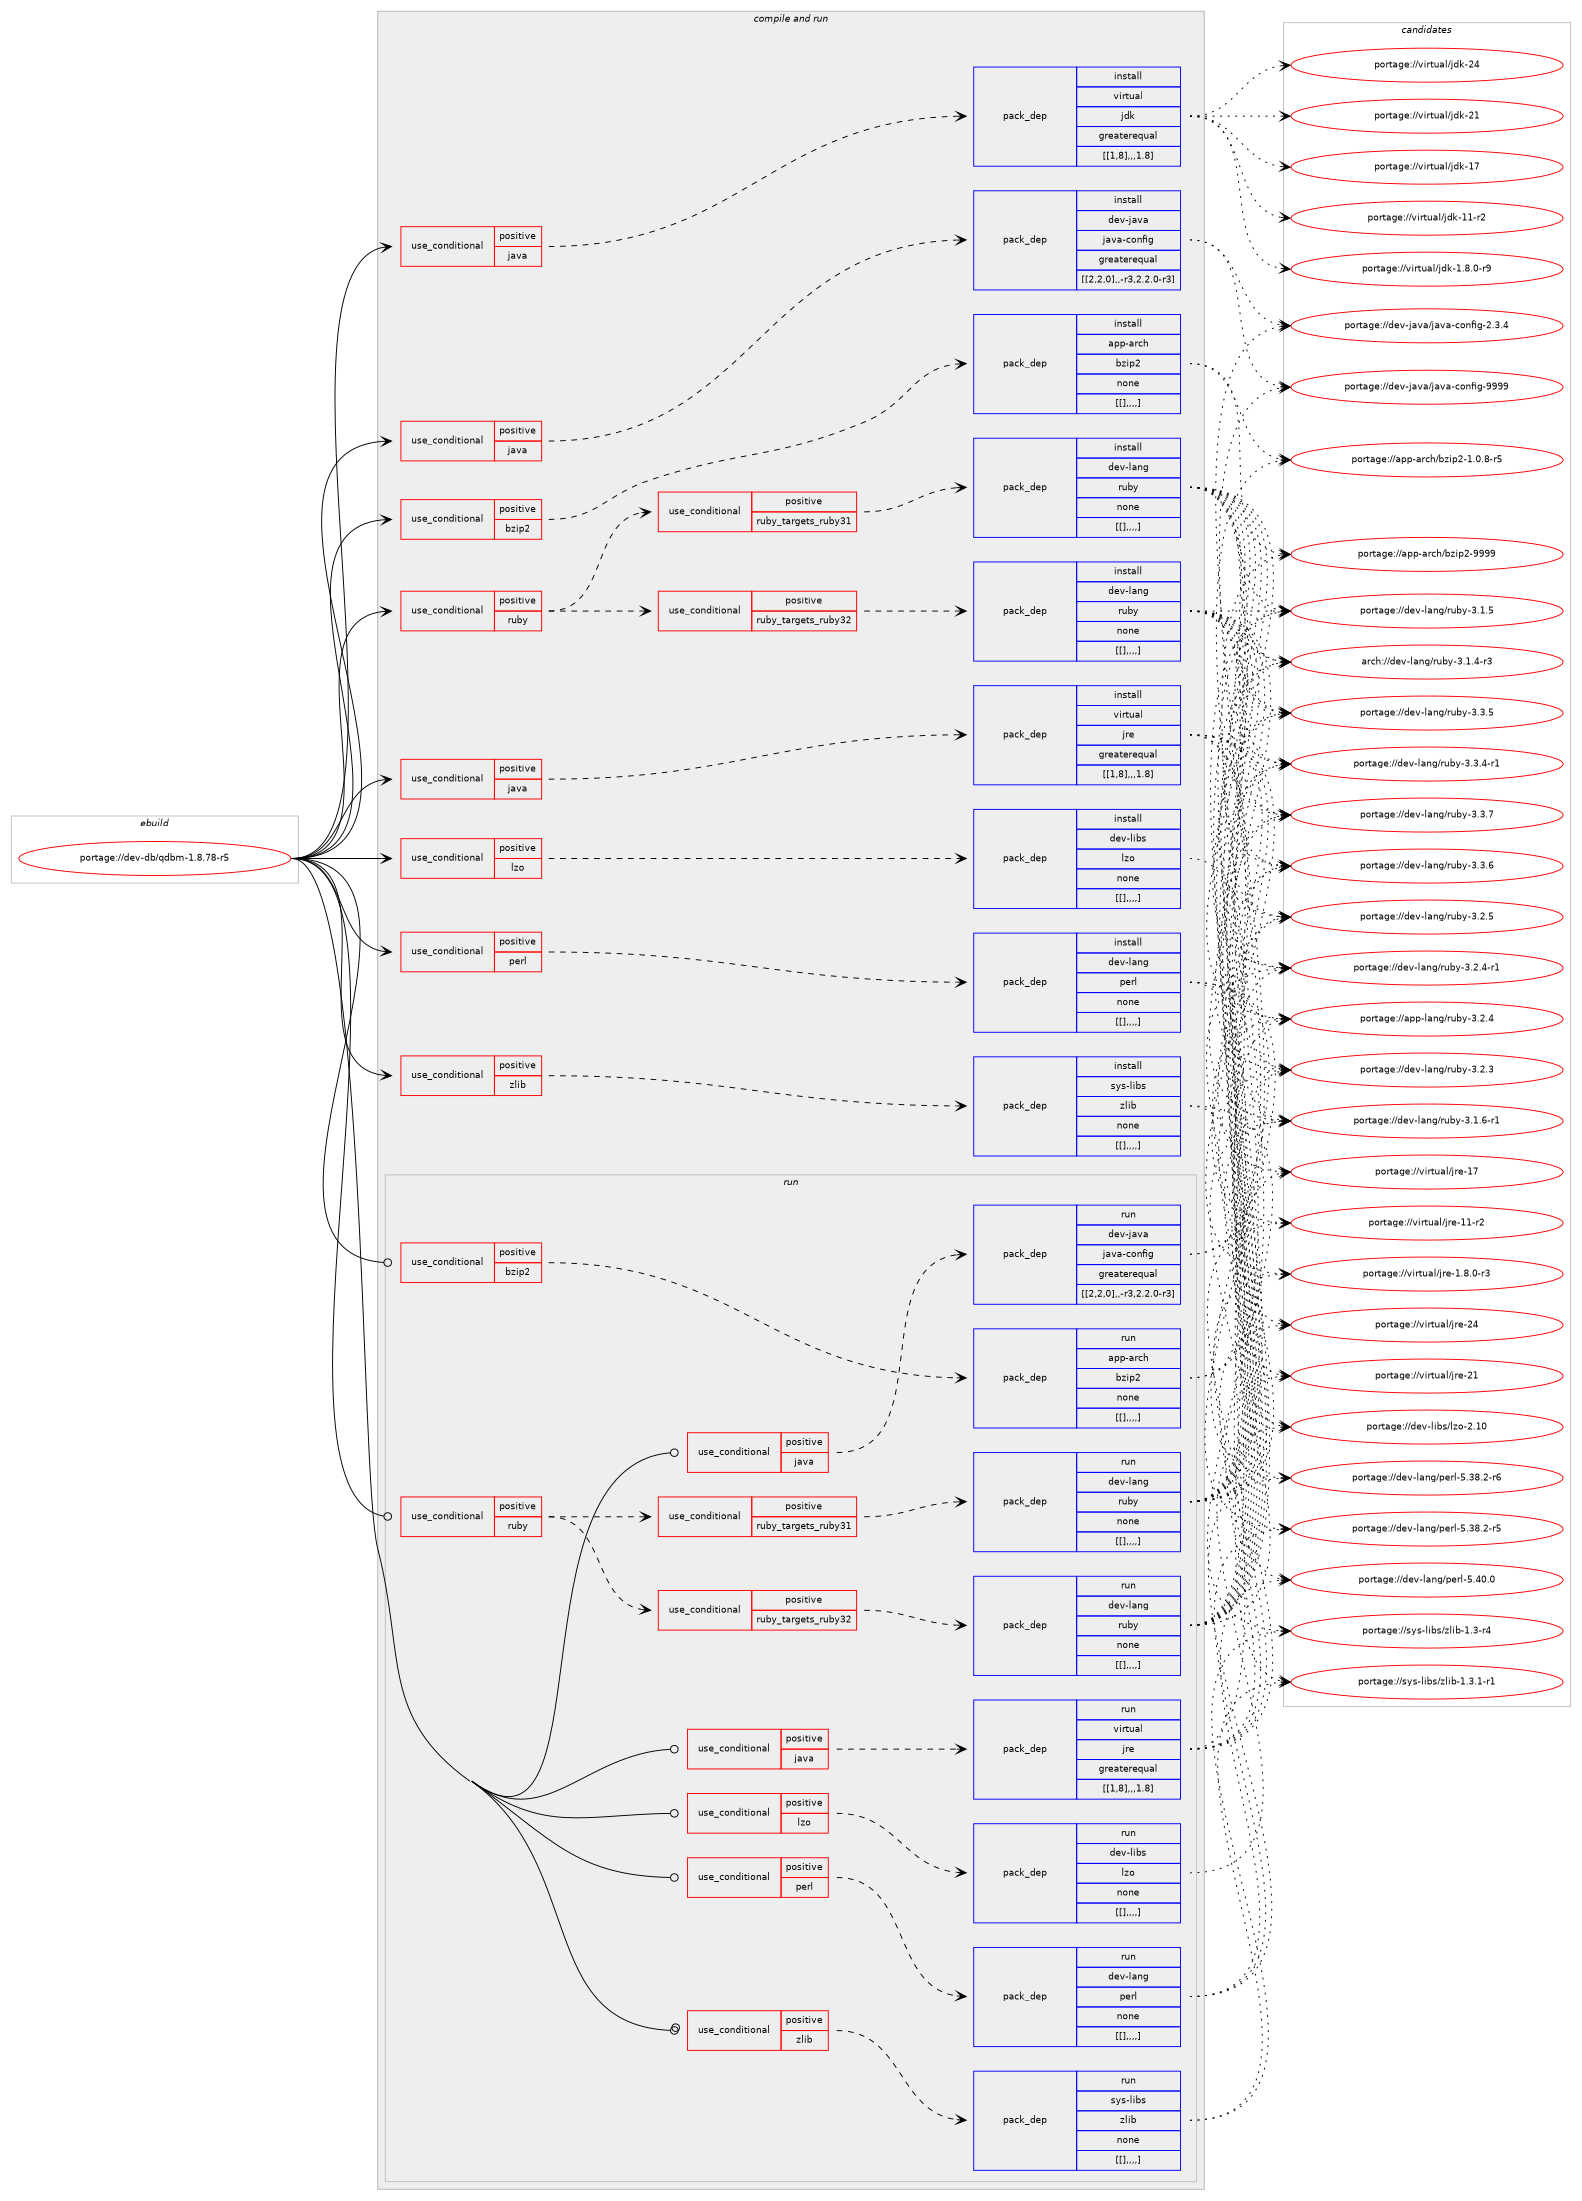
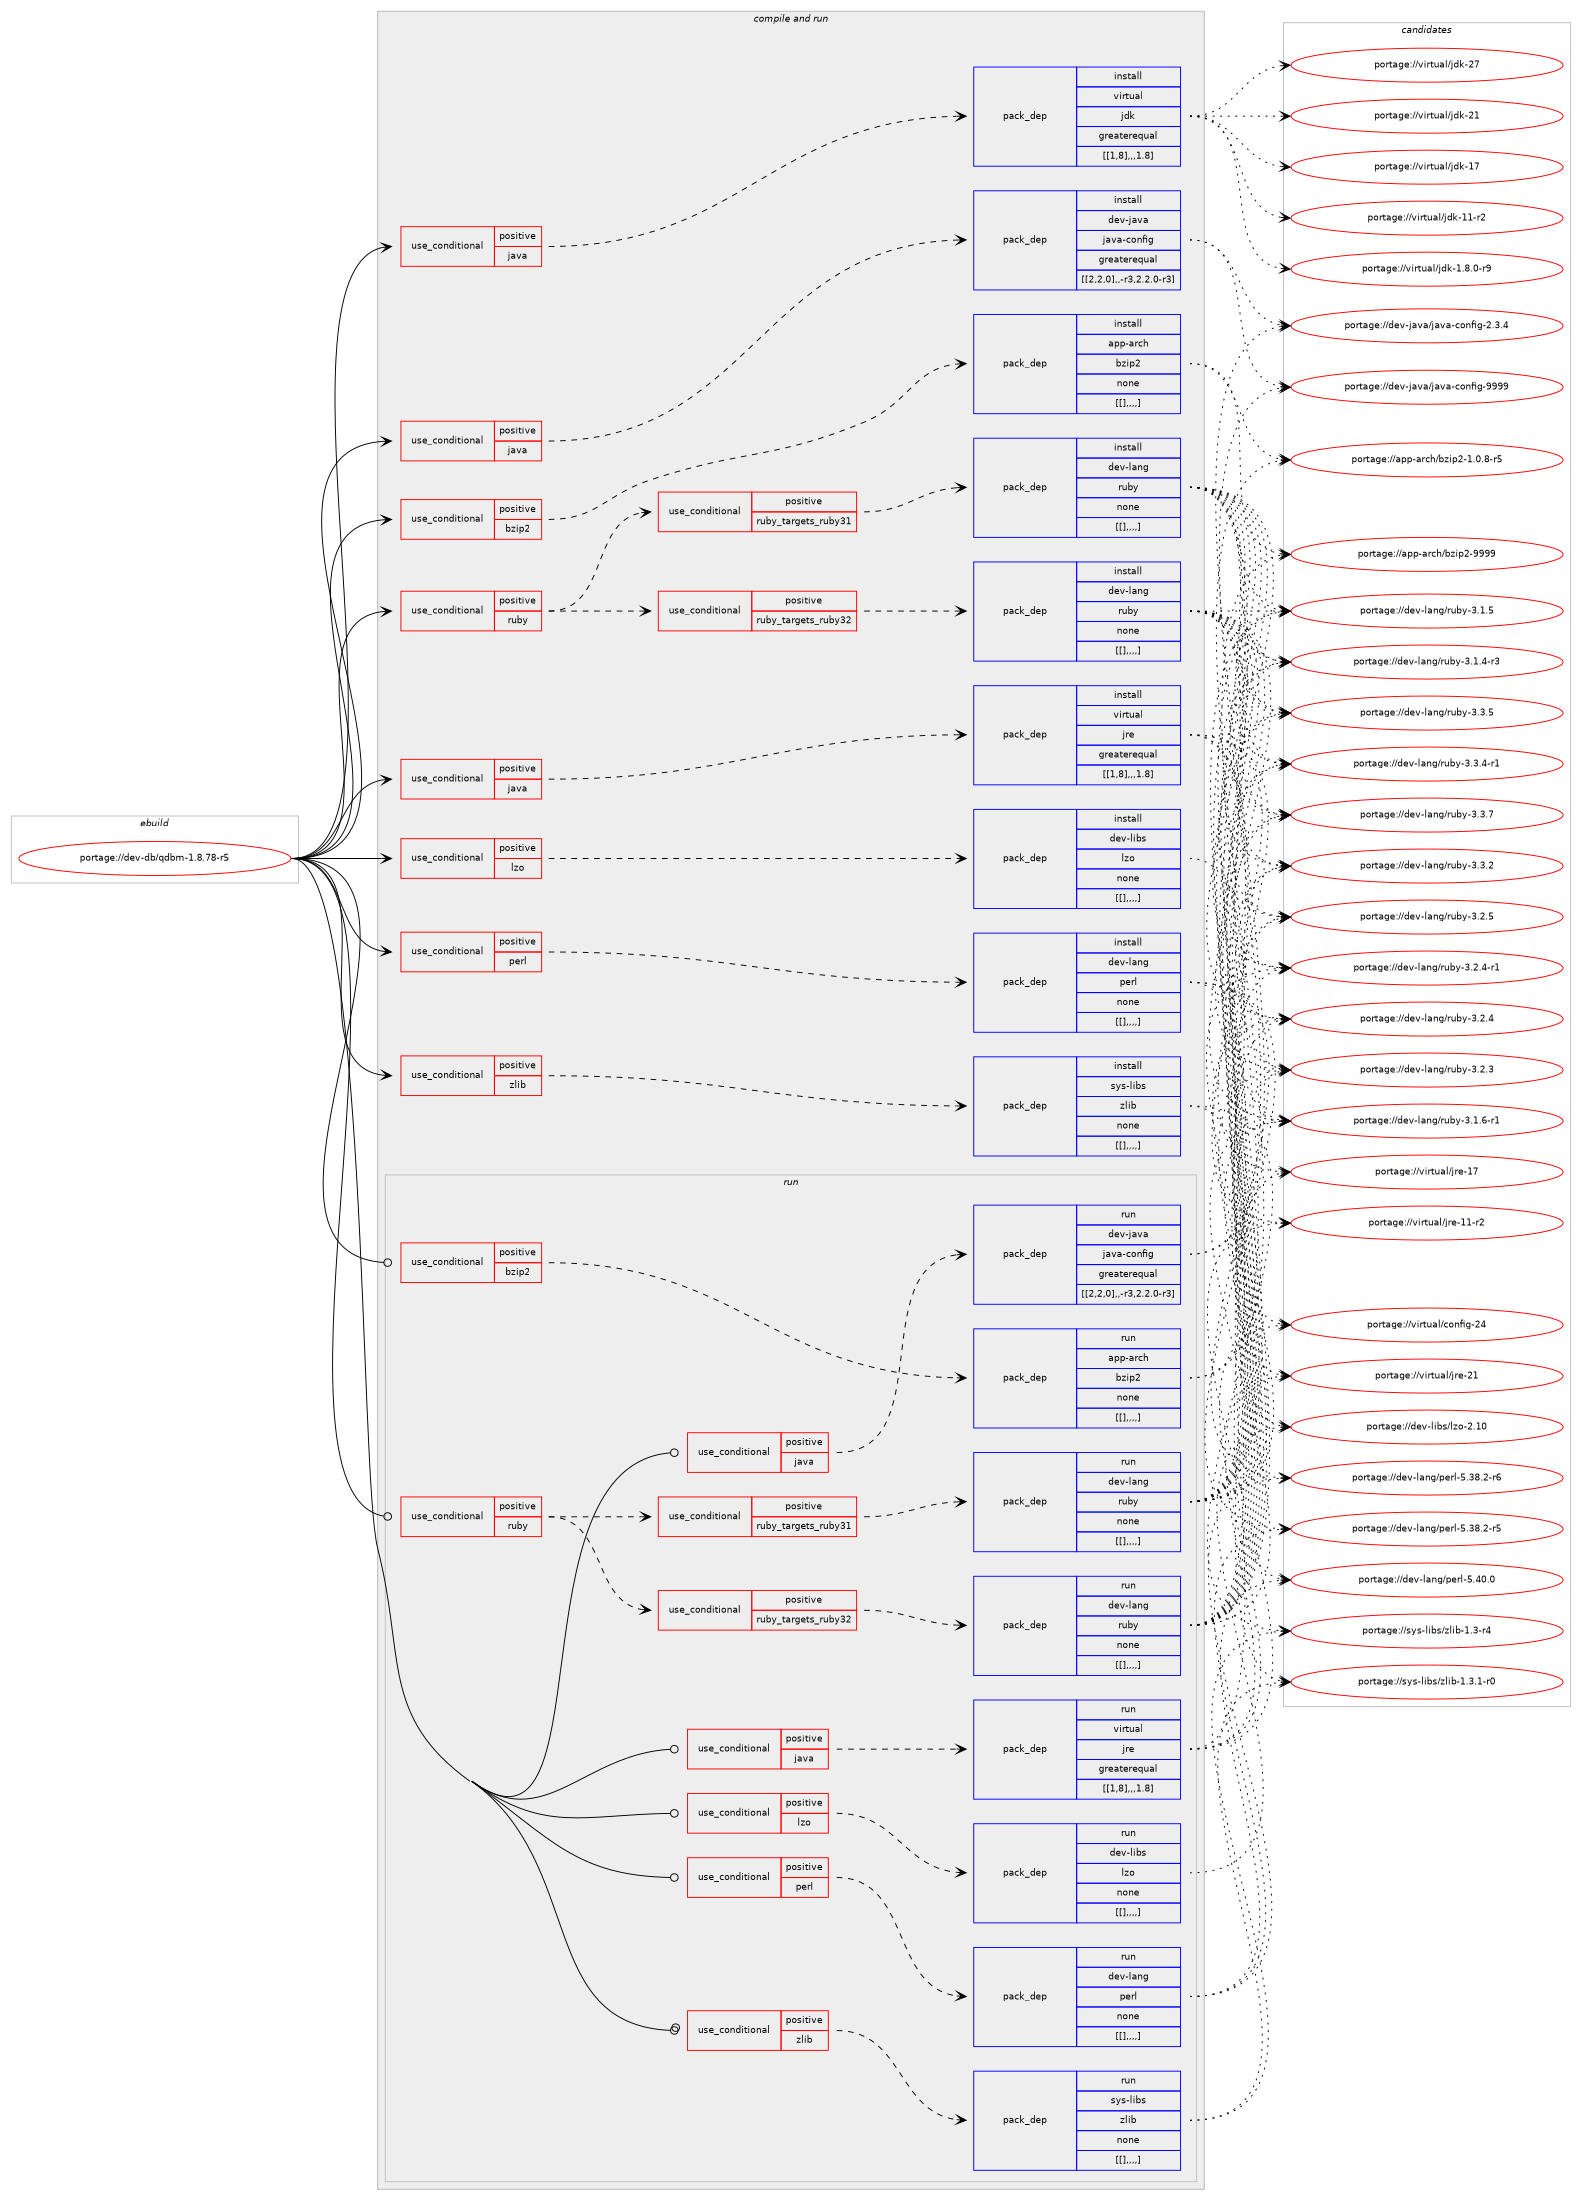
(1427, 65) -> (1427, 65)
(1427, 662) -> (1427, 662)
(1427, 866) -> (1427, 866)
(1427, 1019) -> (1427, 1019)
(1427, 1274) -> none
(1427, 1325) -> (1427, 1325)
(1427, 1682) -> (1427, 1682)
